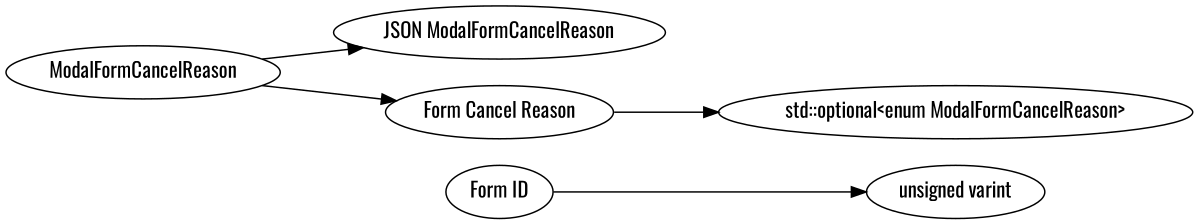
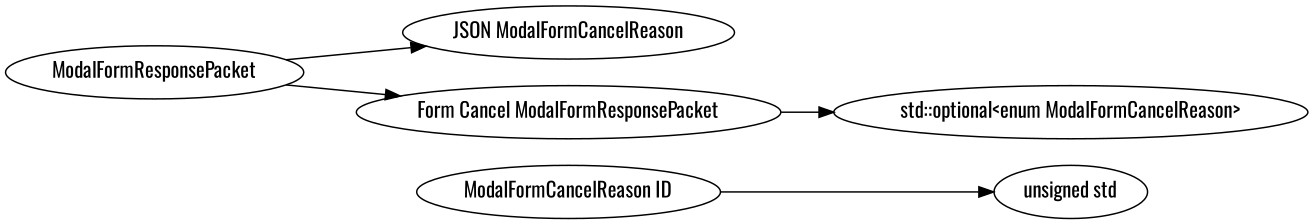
(143, 72) -> (155, 72)
(499, 112) -> (569, 112)
(499, 192) -> (569, 192)
(956, 192) -> (1071, 192)
